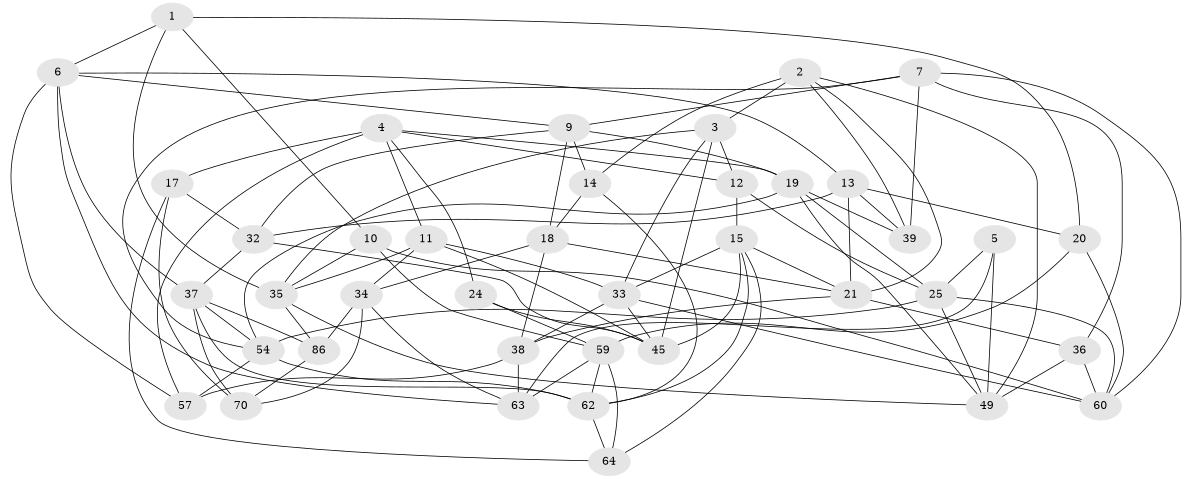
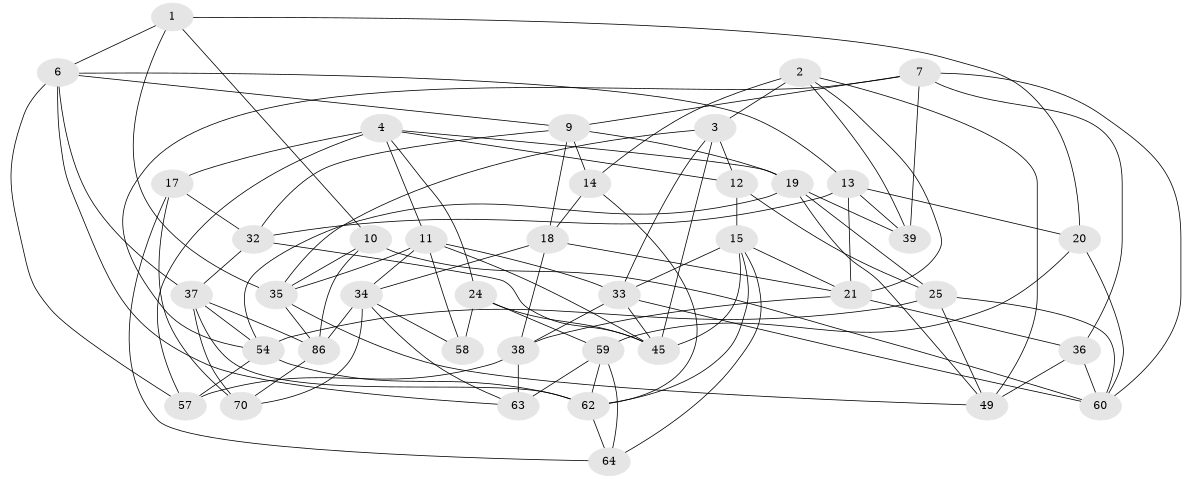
(995, 239) -> none
(473, 317) -> (330, 289)
none -> (463, 351)
